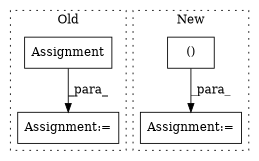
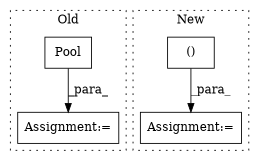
(68, 53) -> (68, 53)
